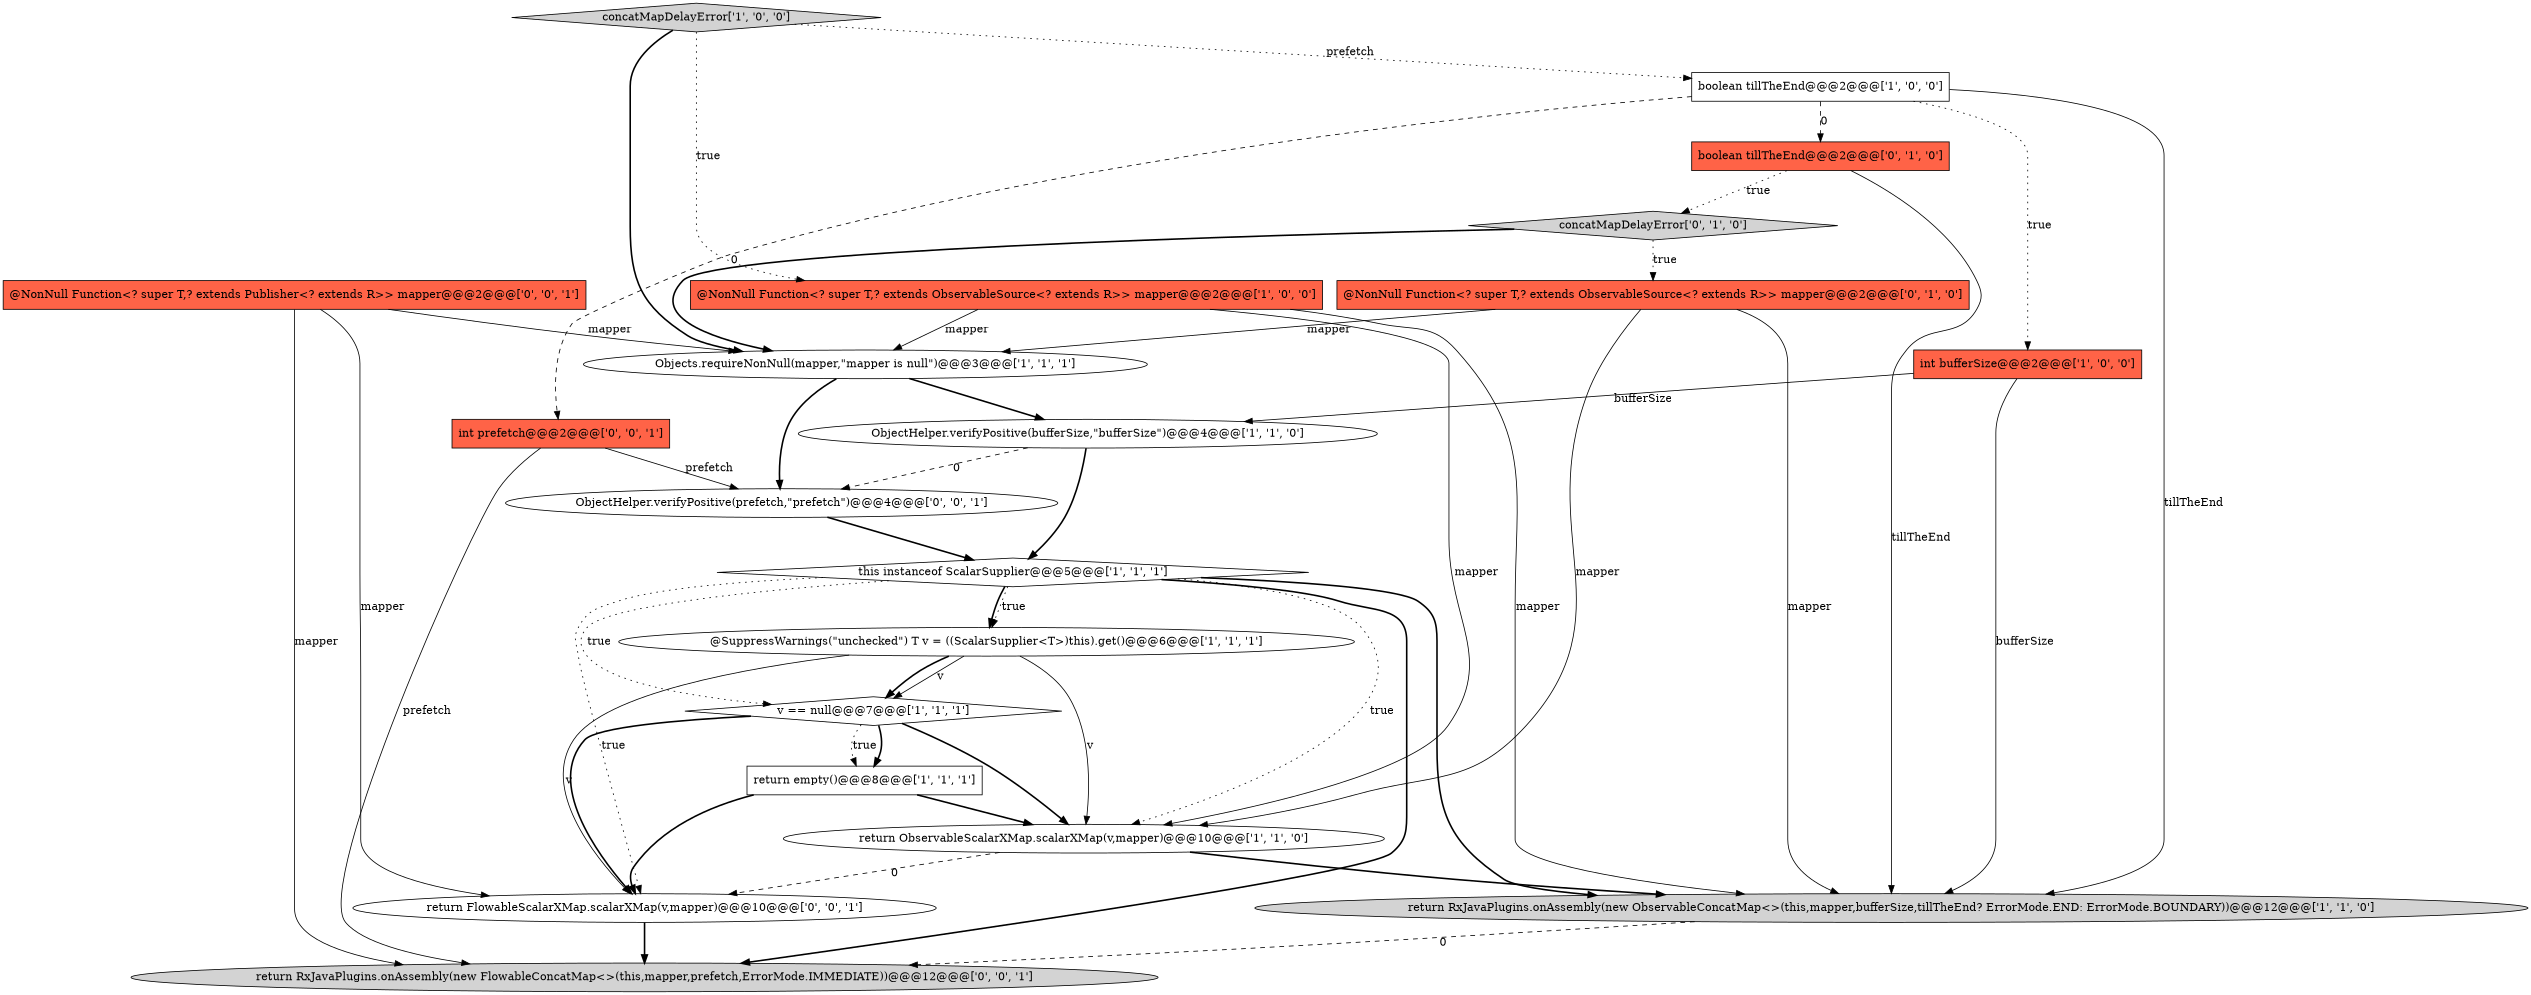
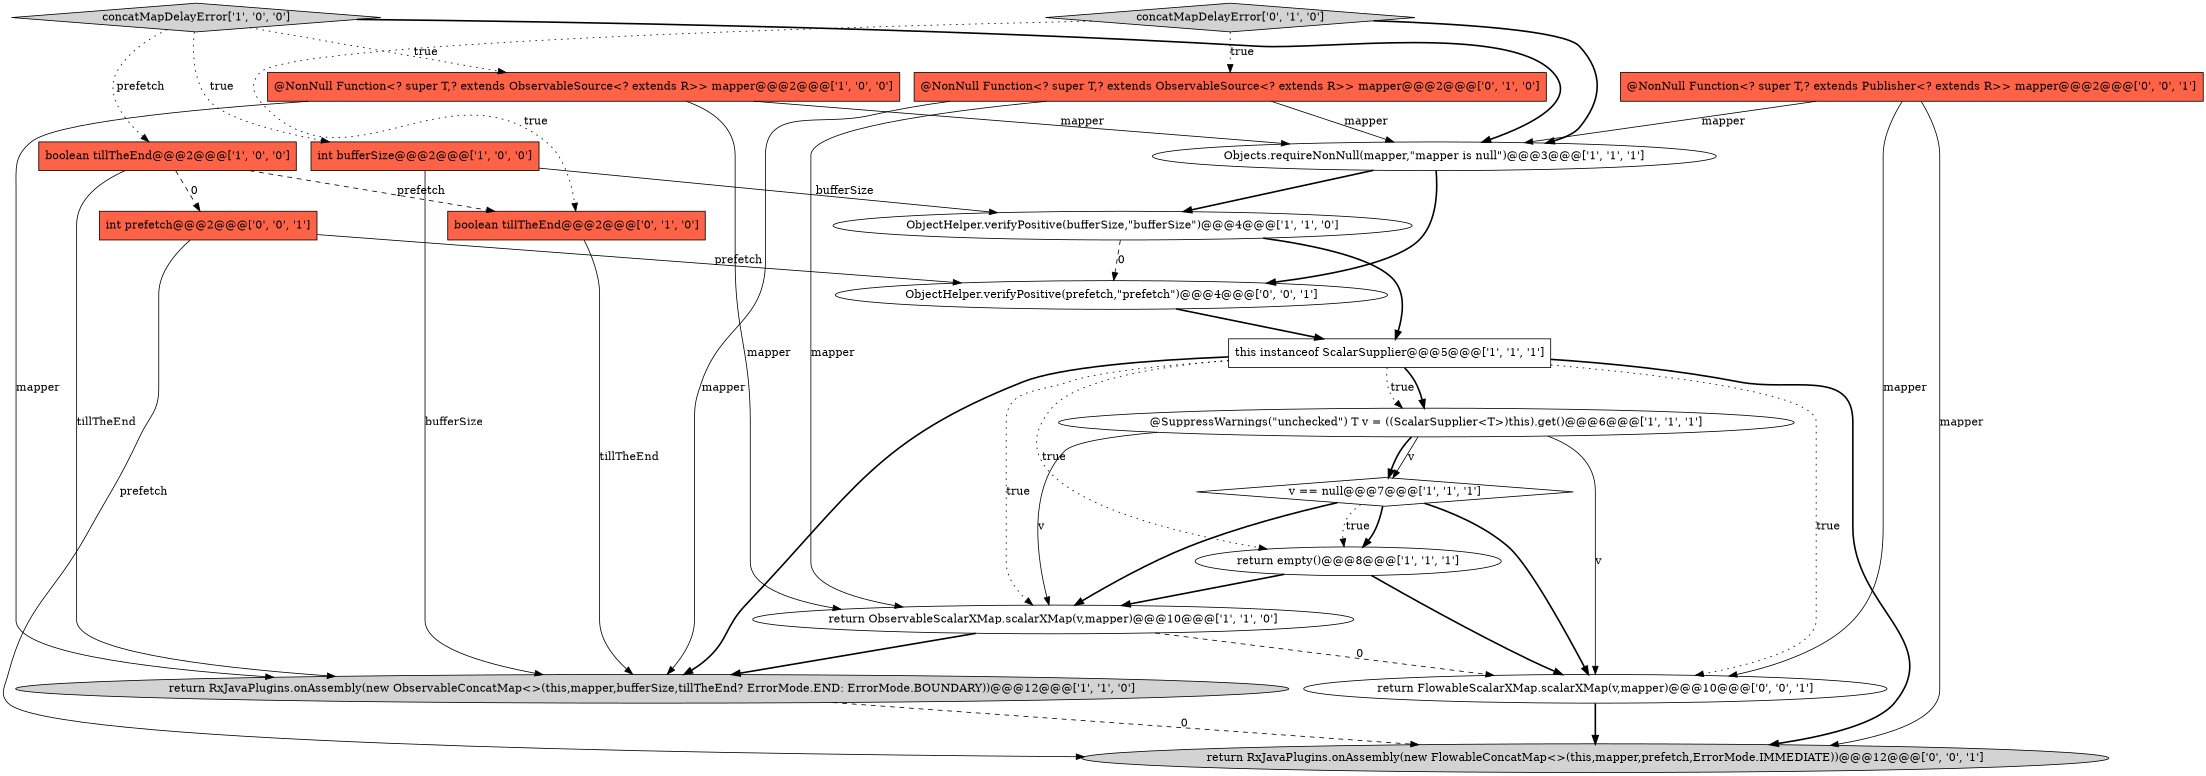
(1820, 87) -> (168, 156)
(1824, 122) -> (421, 191)
(2028, 182) -> (229, 114)
(1738, 190) -> (472, 44)
(1013, 572) -> (1390, 353)
(629, 611) -> (1041, 459)
(865, 780) -> (1348, 561)
